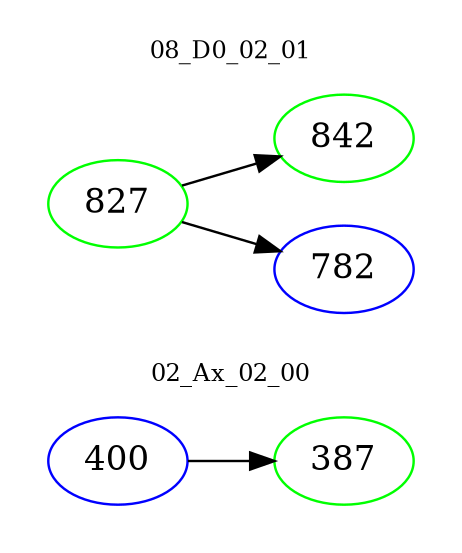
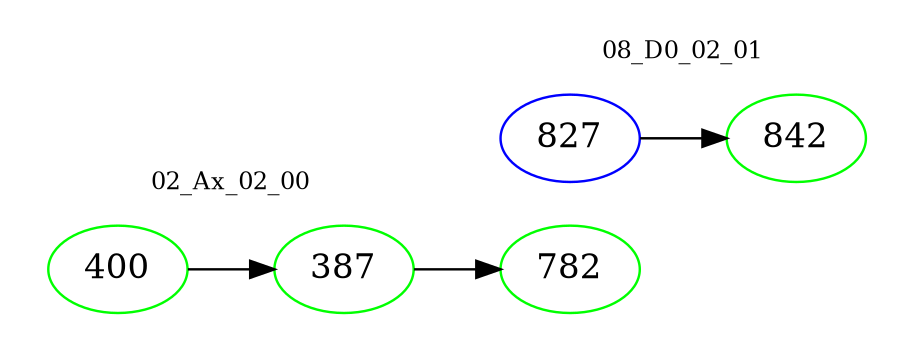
(118, 204) -> (570, 138)
(219, 233) -> (448, 269)
(344, 269) -> (570, 269)
(118, 461) -> (118, 269)
